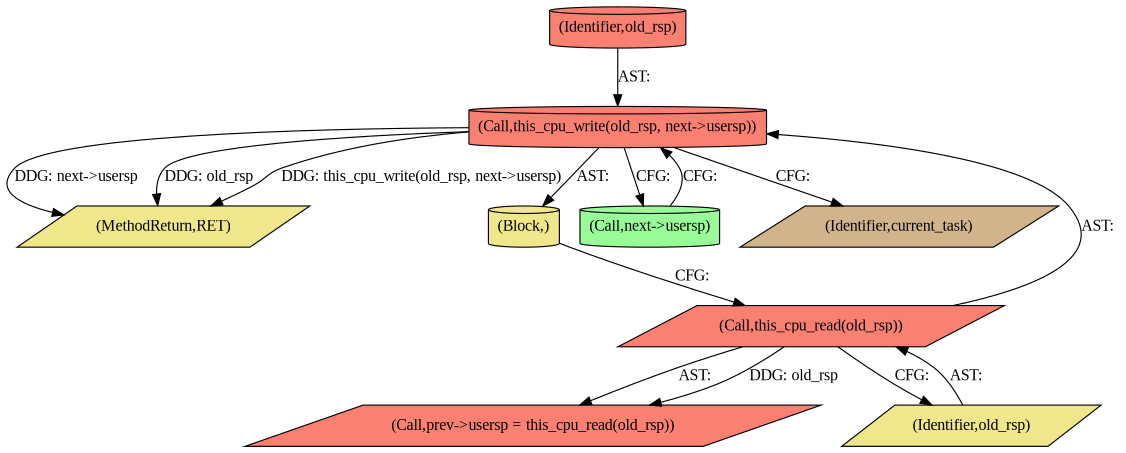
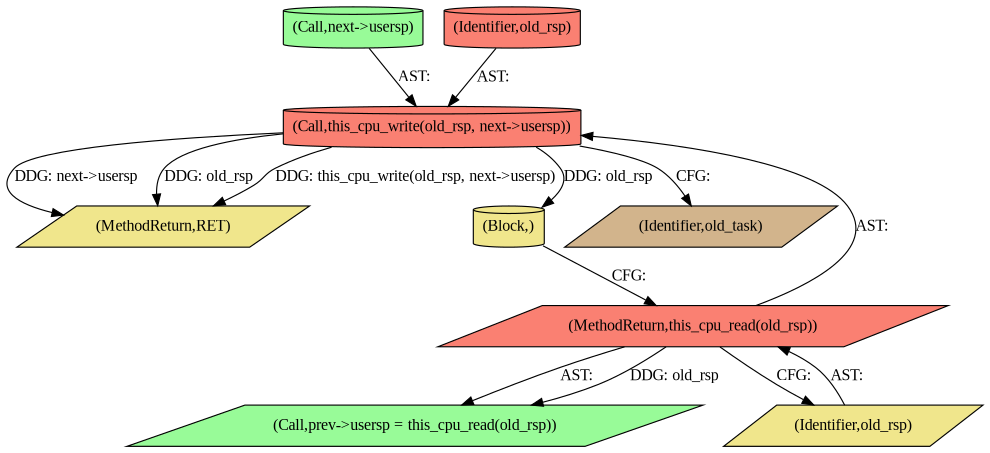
(632, 171) -> none
(595, 177) -> (608, 177)
(702, 177) -> (417, 77)
(899, 227) -> (701, 227)
(811, 326) -> (693, 326)
(533, 426) -> (415, 426)
